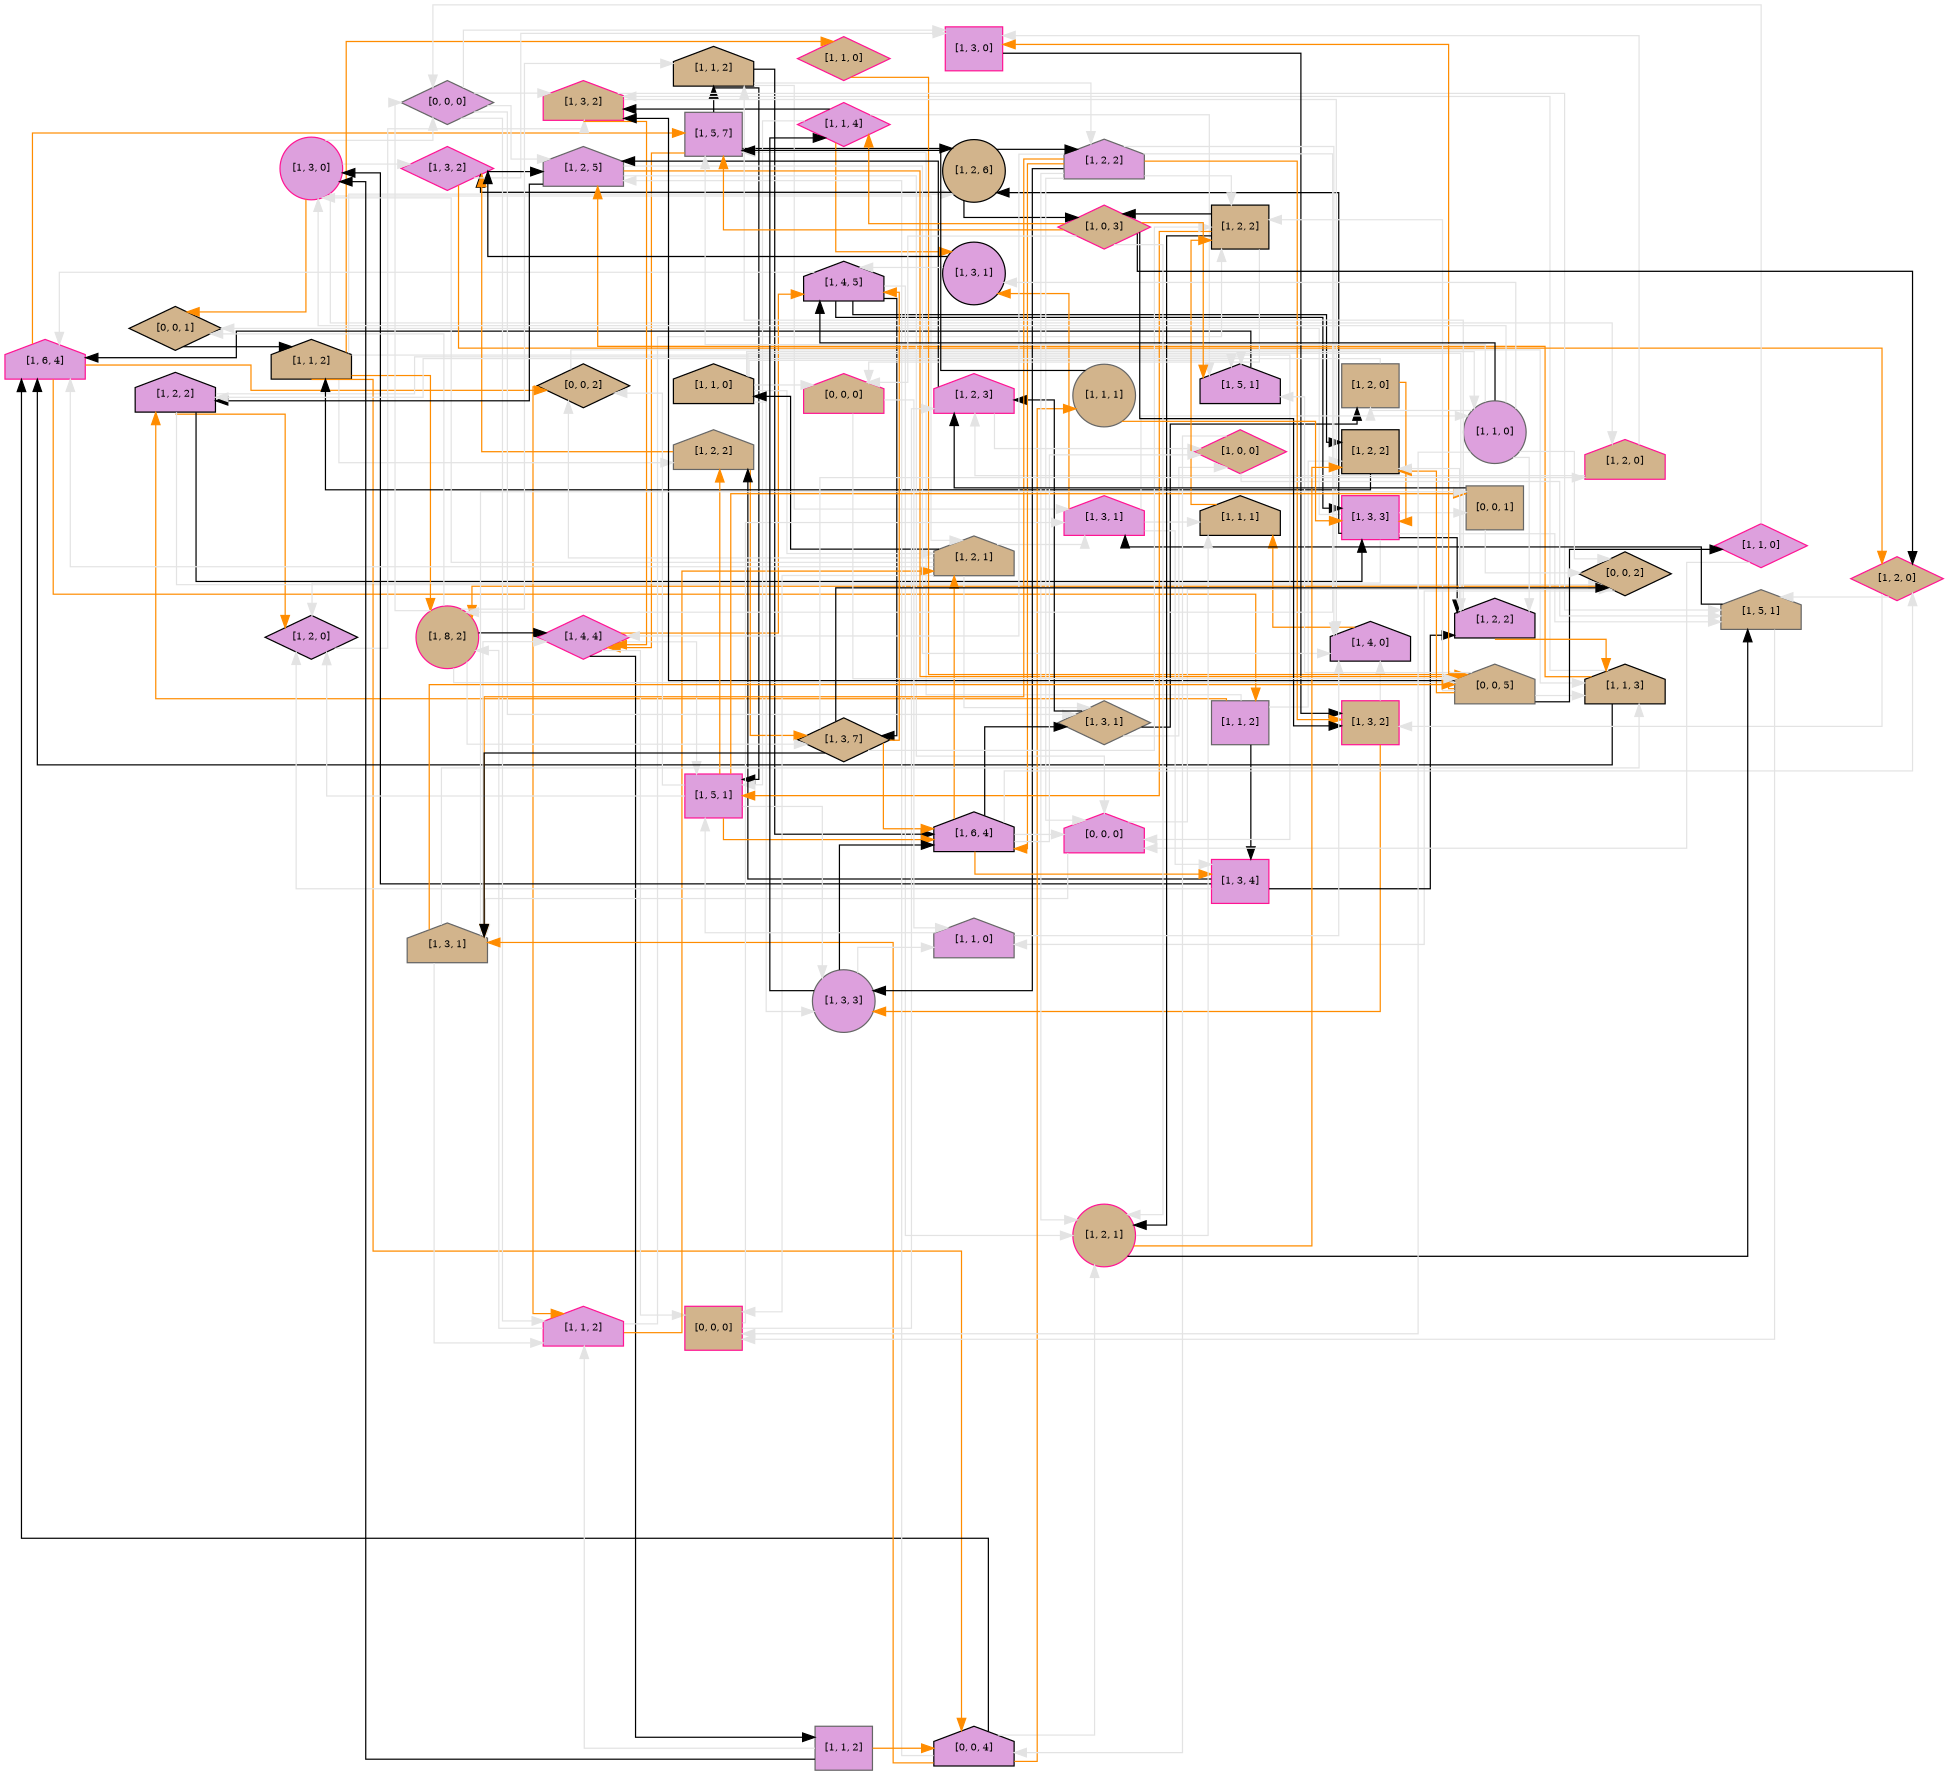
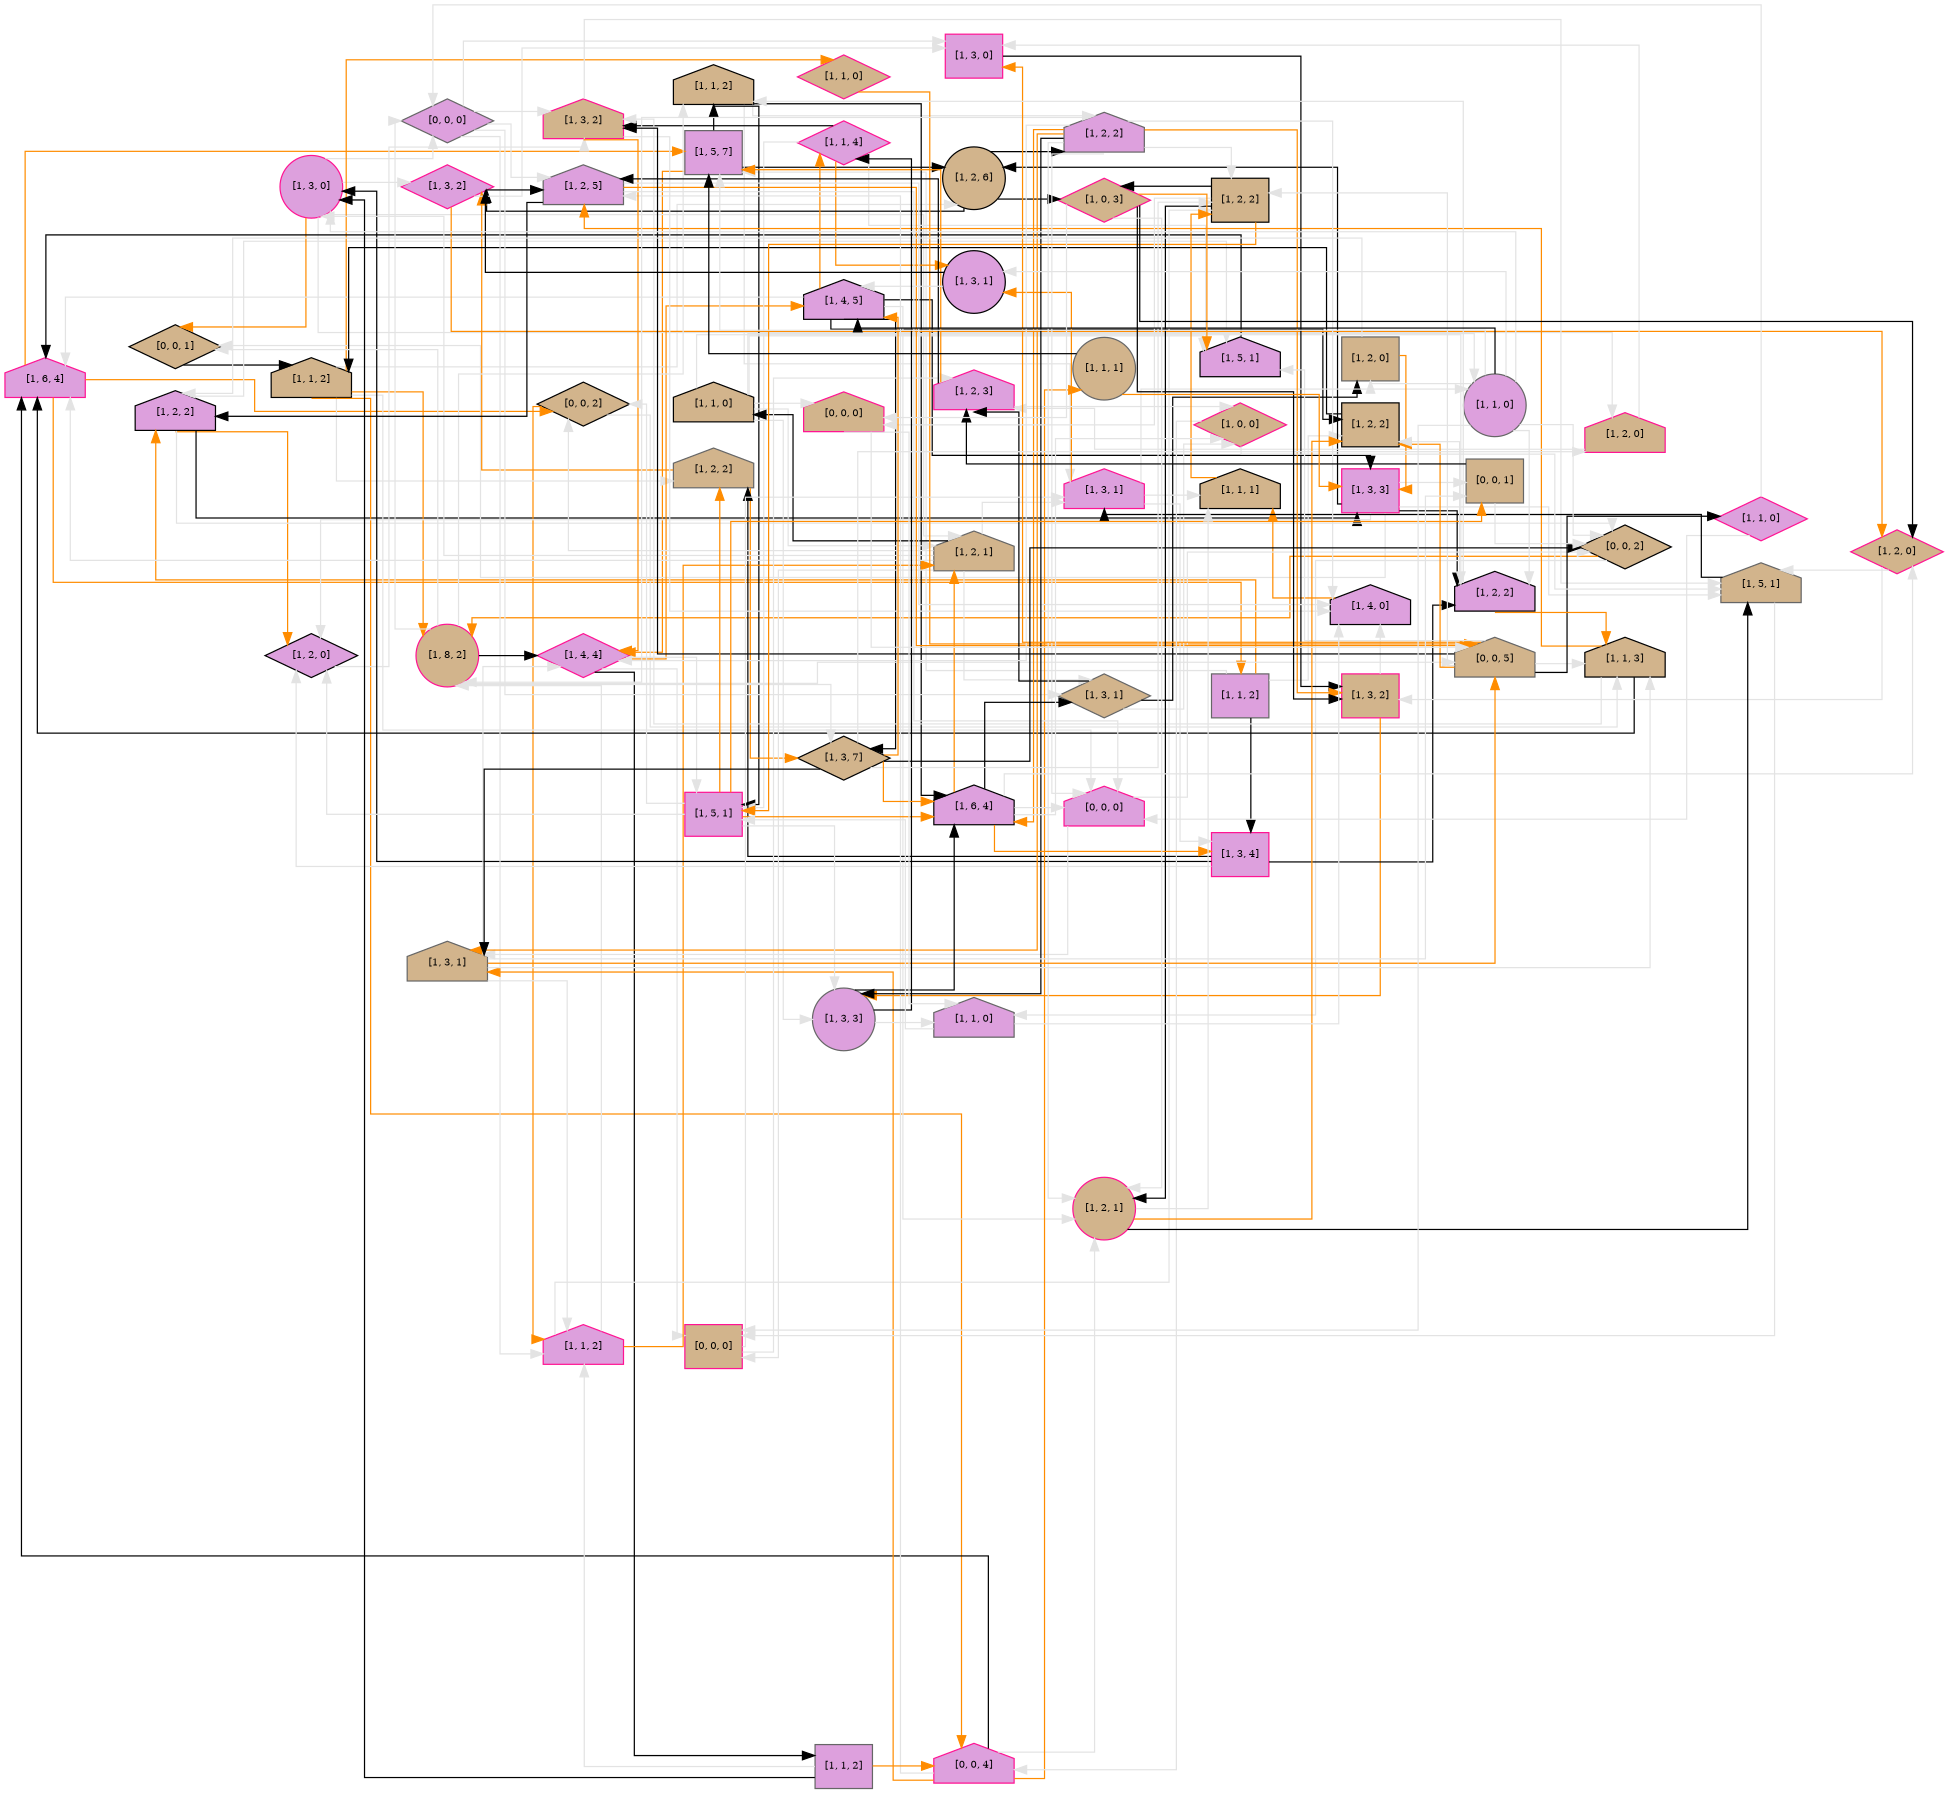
(869, 222) -> (820, 258)
(863, 230) -> (941, 183)
(974, 1748) -> (974, 1765)
